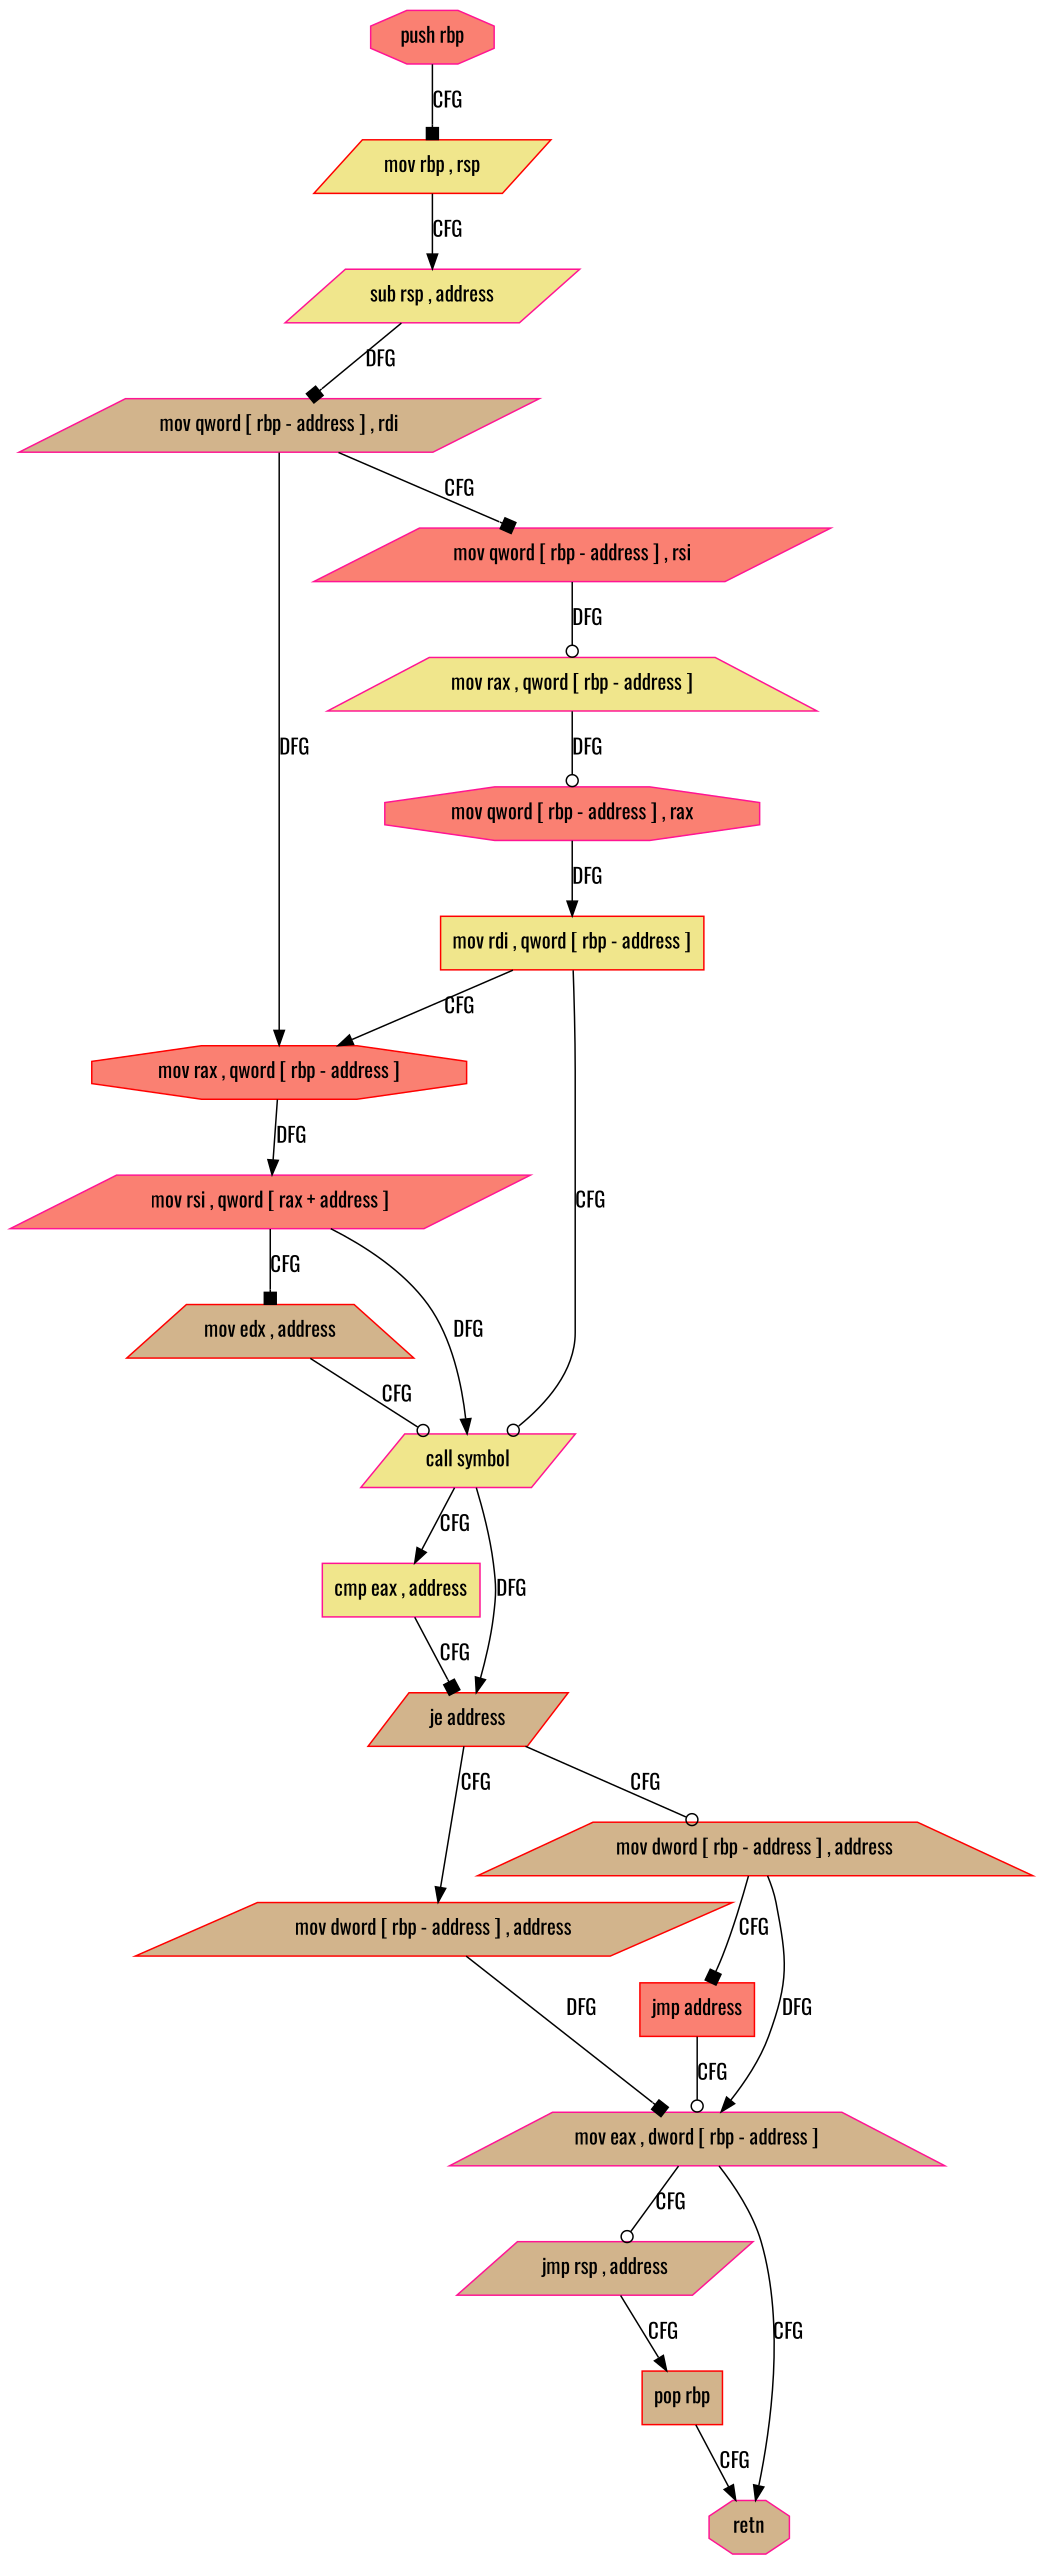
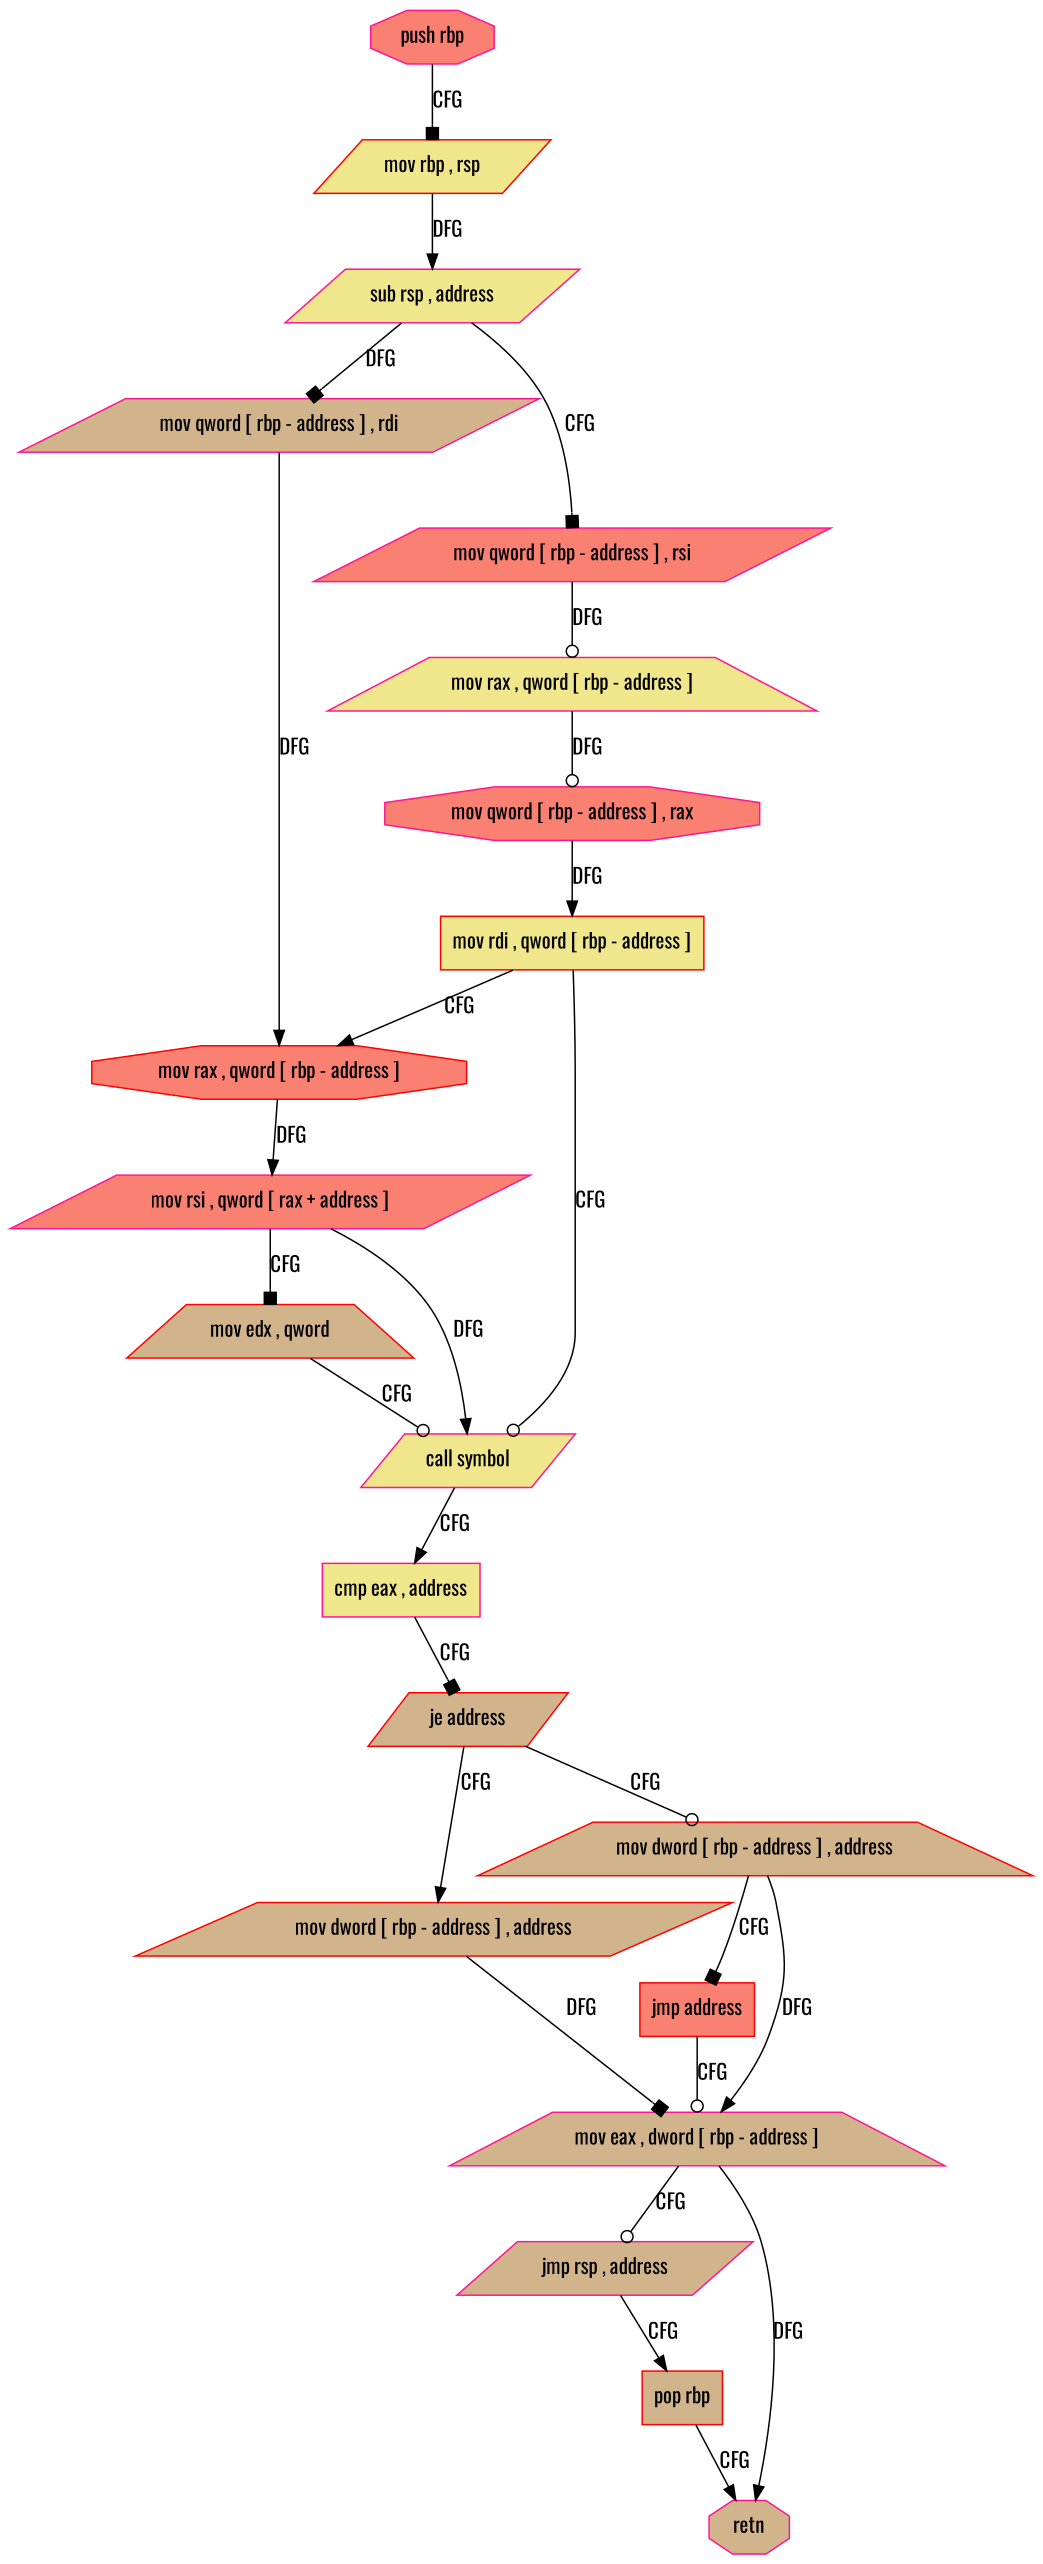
(448, 231) -> (448, 231)
(419, 487) -> (547, 404)
(270, 1331) -> (270, 1331)
(495, 1583) -> none
(789, 2333) -> (789, 2333)
